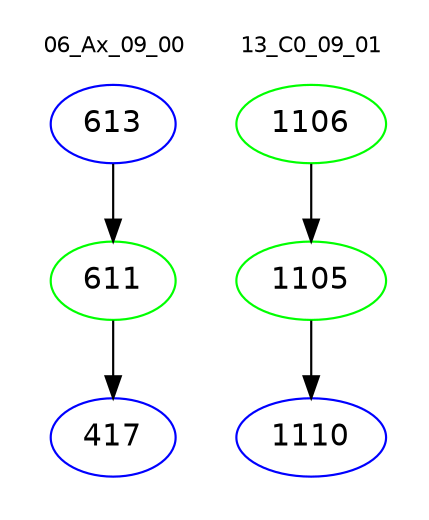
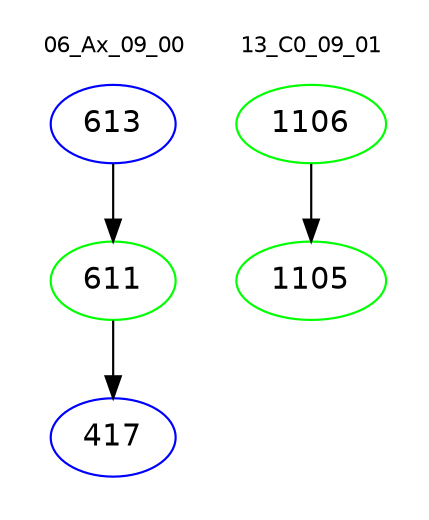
(311, 437) -> none
